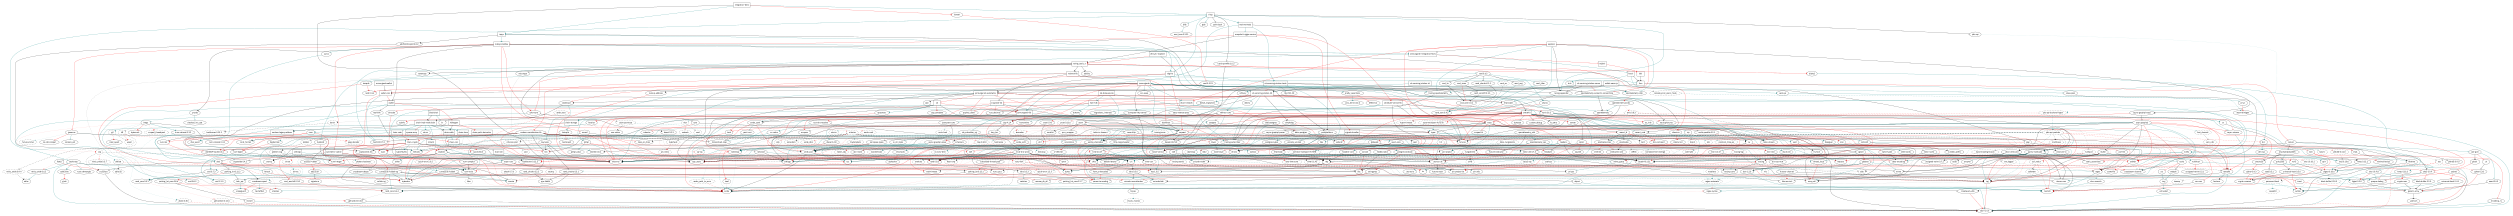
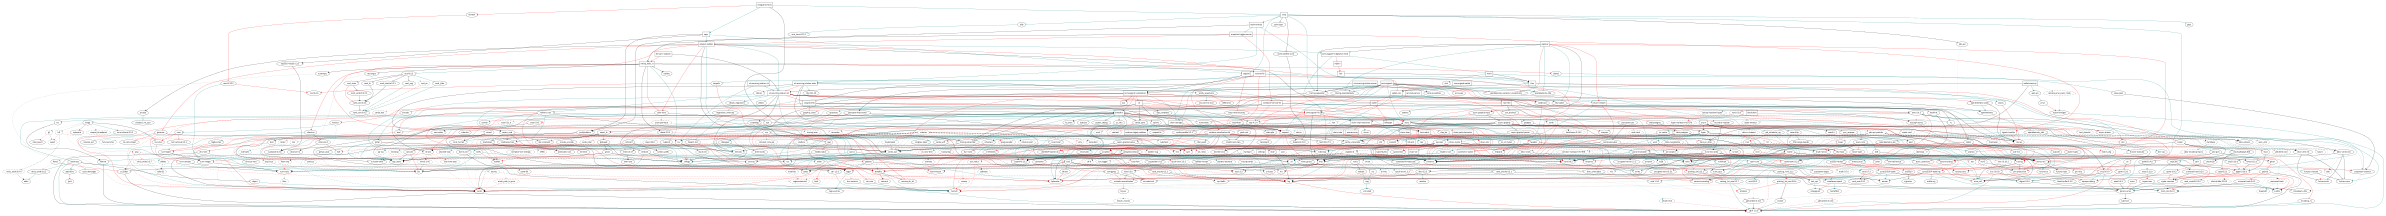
(491, 154) -> (1141, 155)
(1976, 201) -> none
